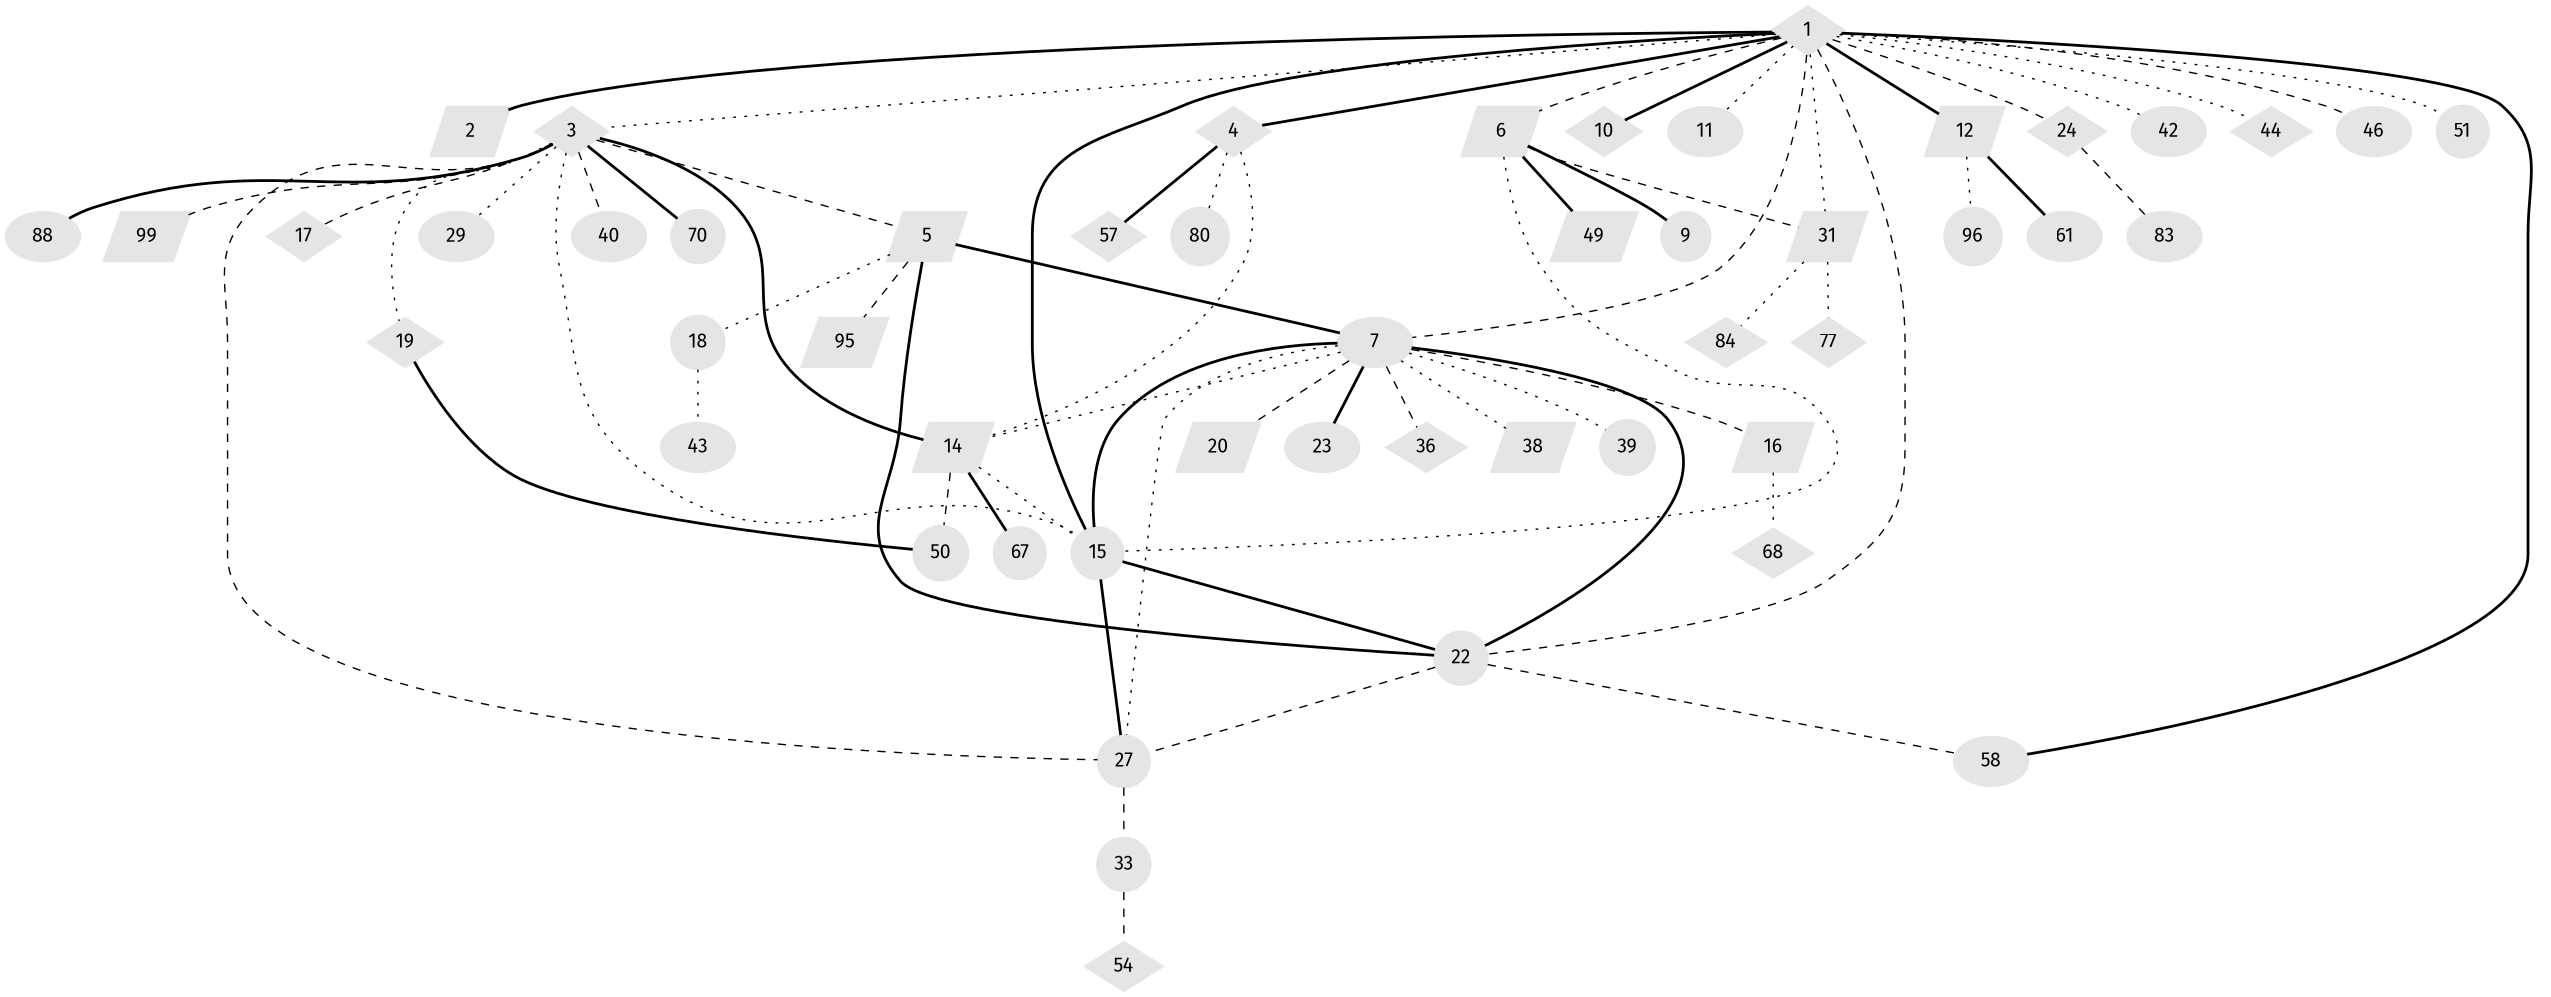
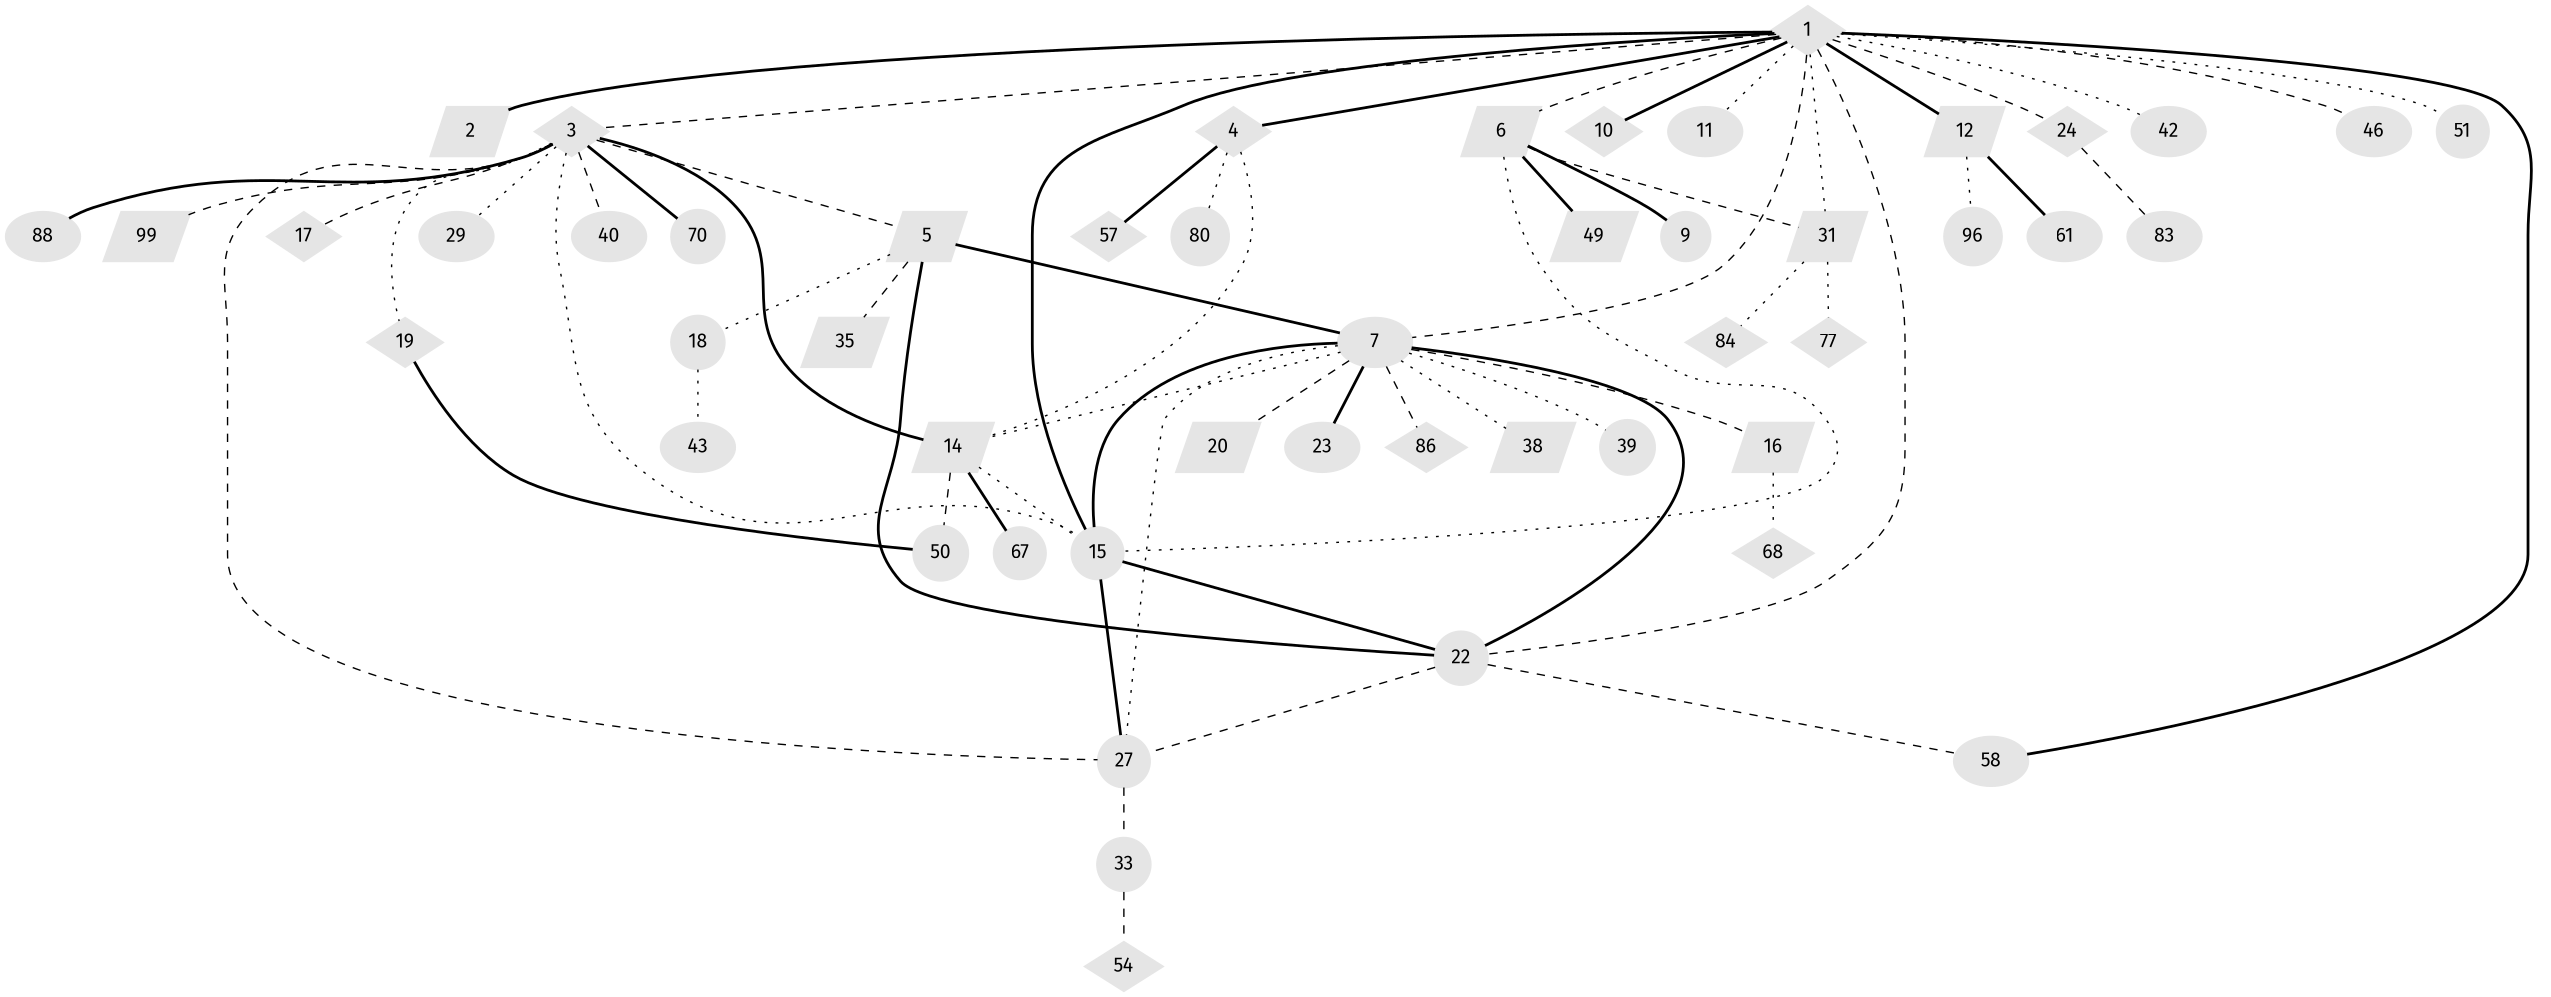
(1190, 81) -> (1190, 81)
(2271, 132) -> none
(845, 342) -> (845, 342)
(1426, 447) -> (1426, 447)
